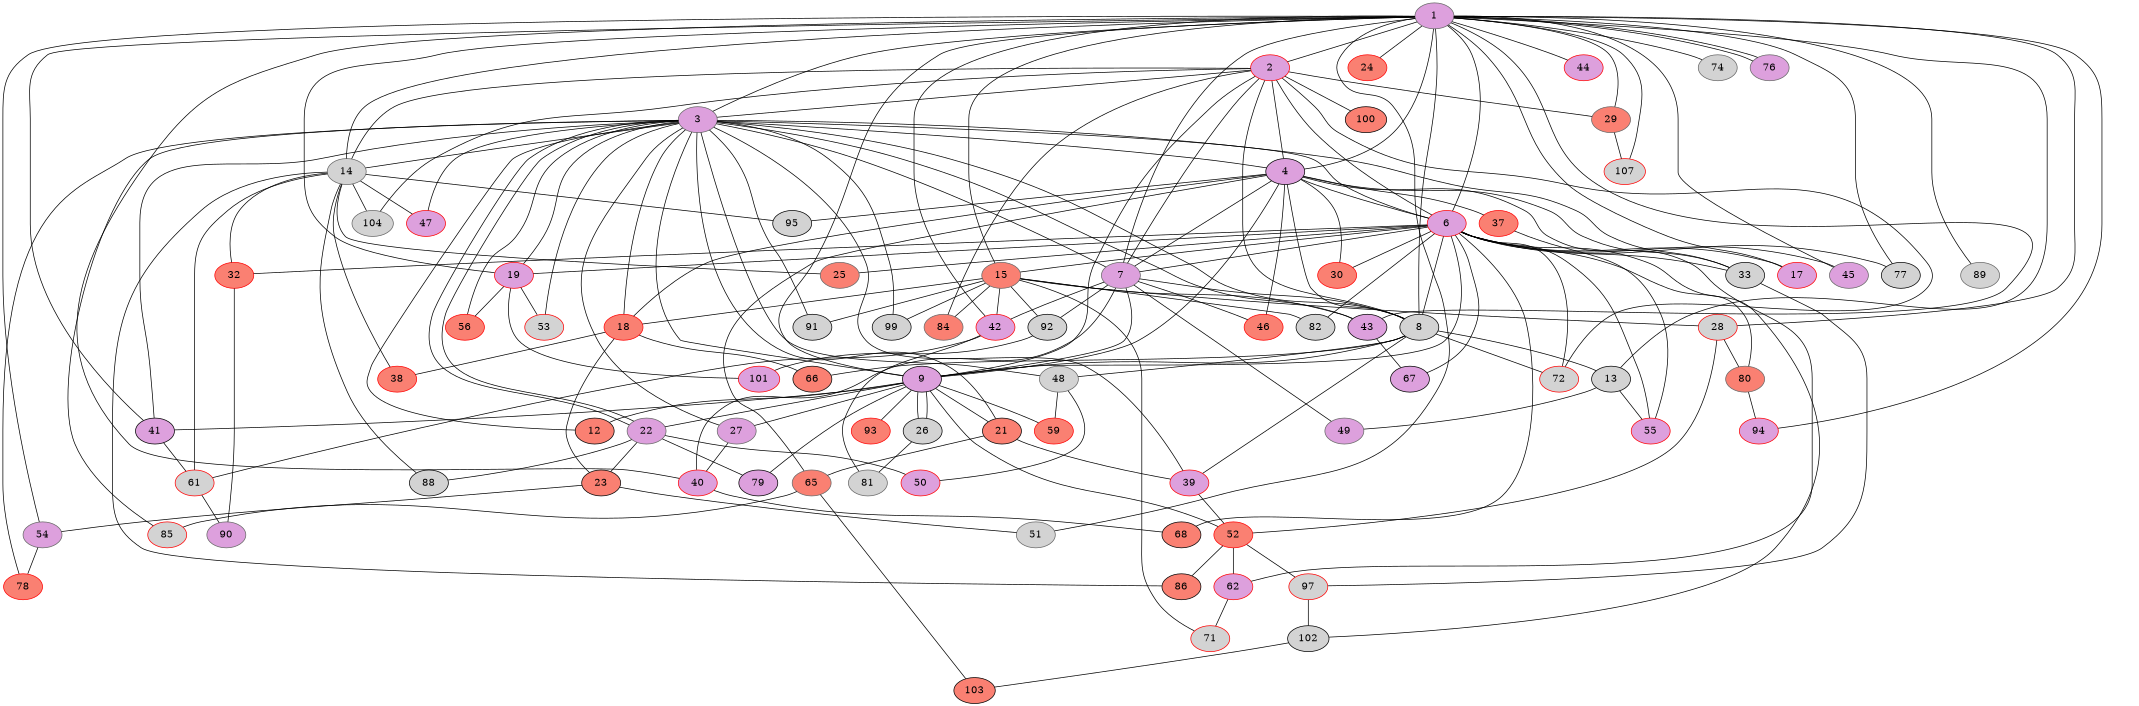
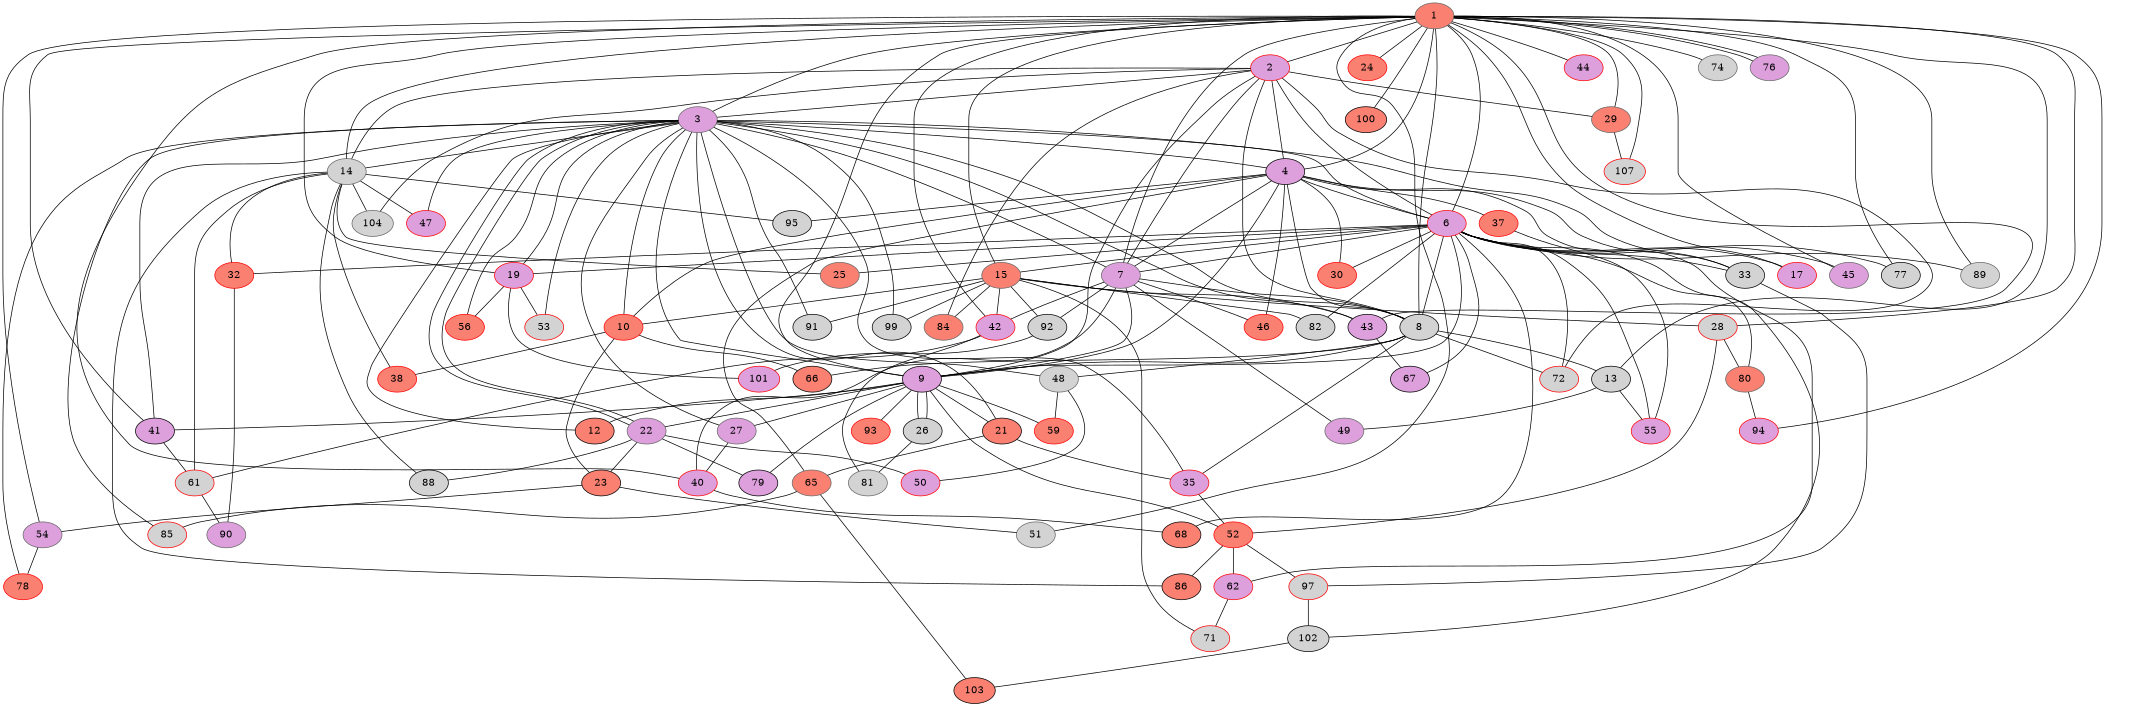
(1434, 16) -> (1434, 16)
(1318, 94) -> (1402, 68)
none -> (1711, 257)
(624, 327) -> (624, 327)
(1189, 483) -> (1189, 483)
